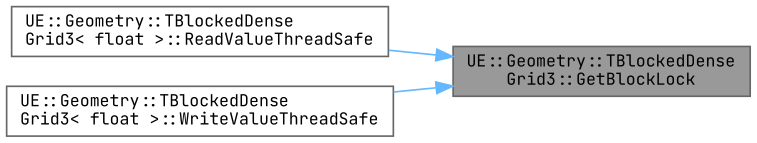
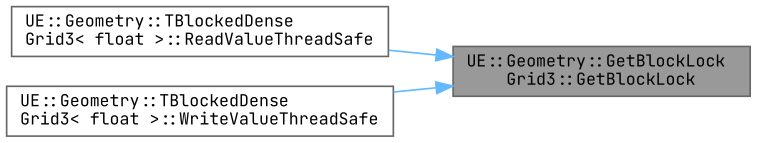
(602, 71) -> (602, 71)
